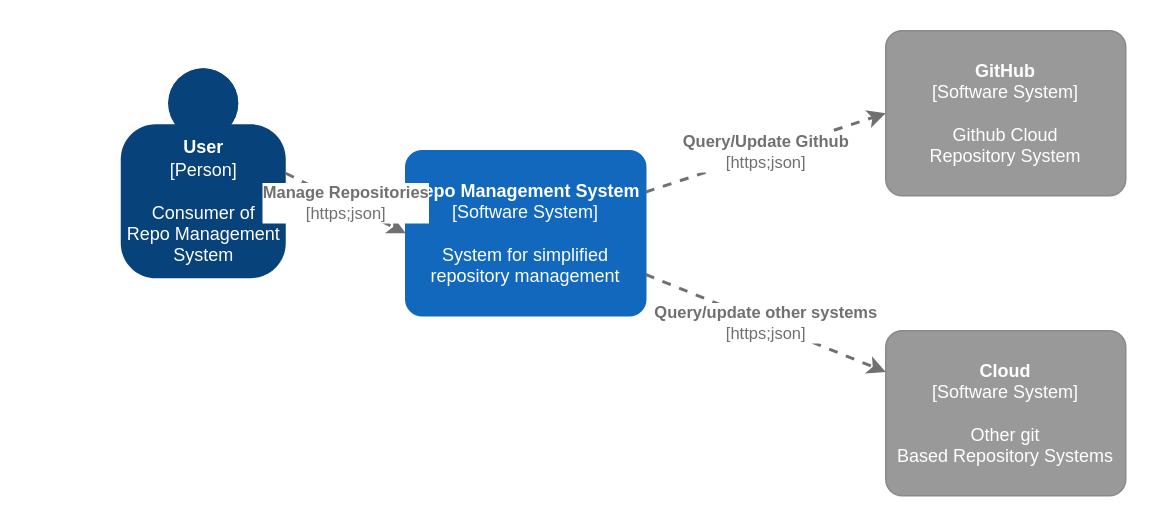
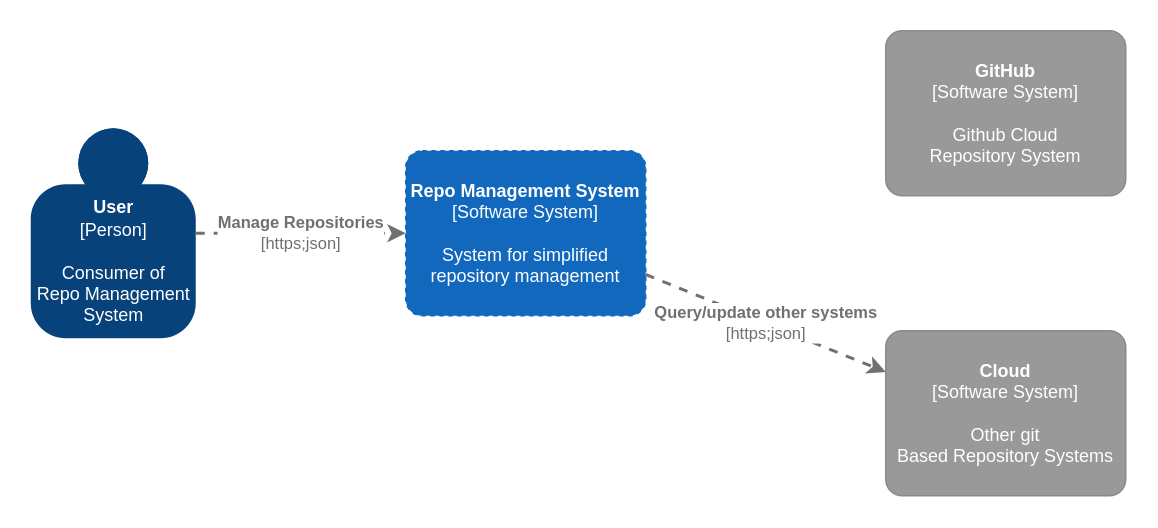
(203, 173) -> (113, 233)
(678, 181) -> none
(526, 233) -> (526, 233)
